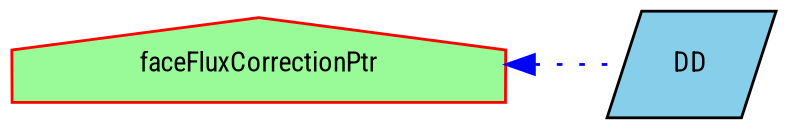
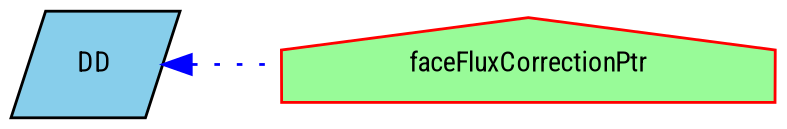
(579, 64) -> (237, 64)
